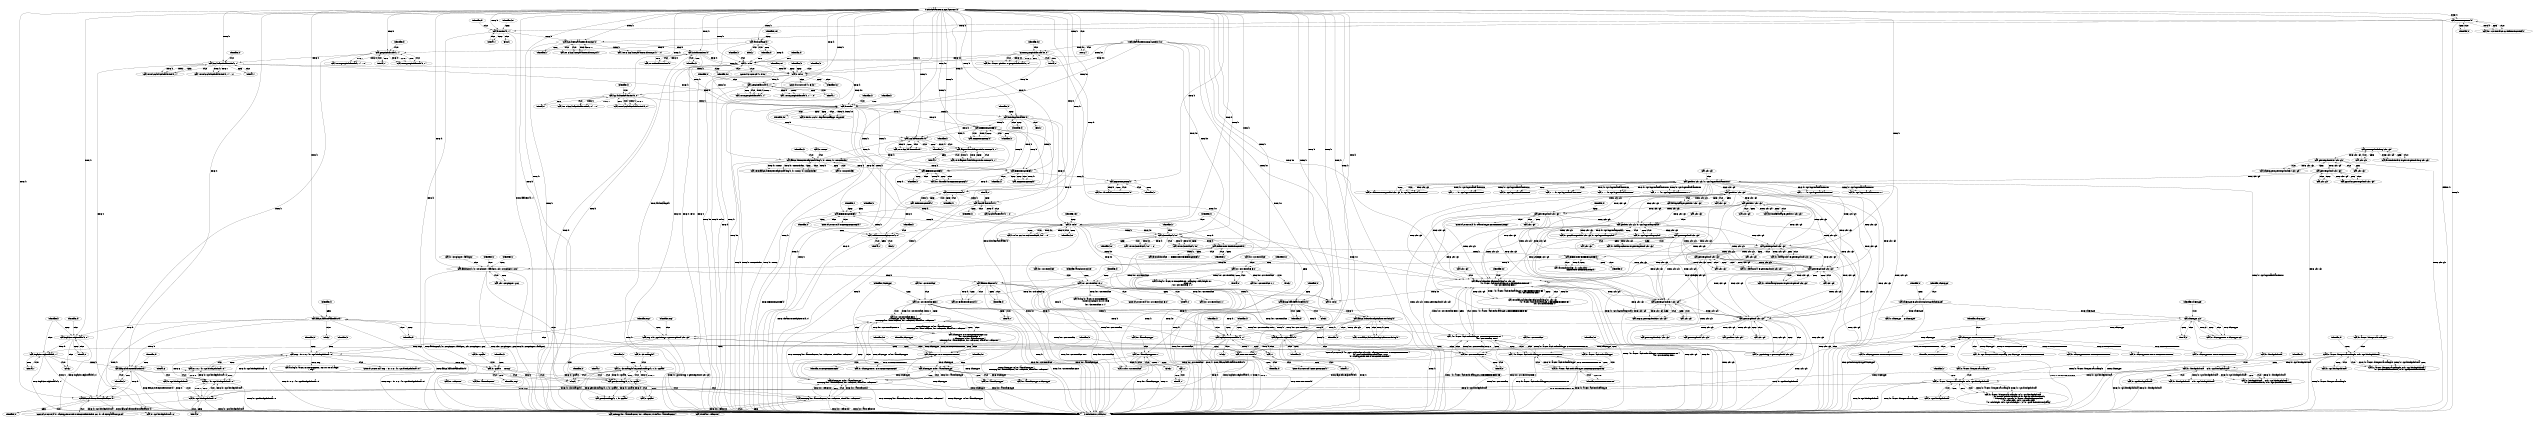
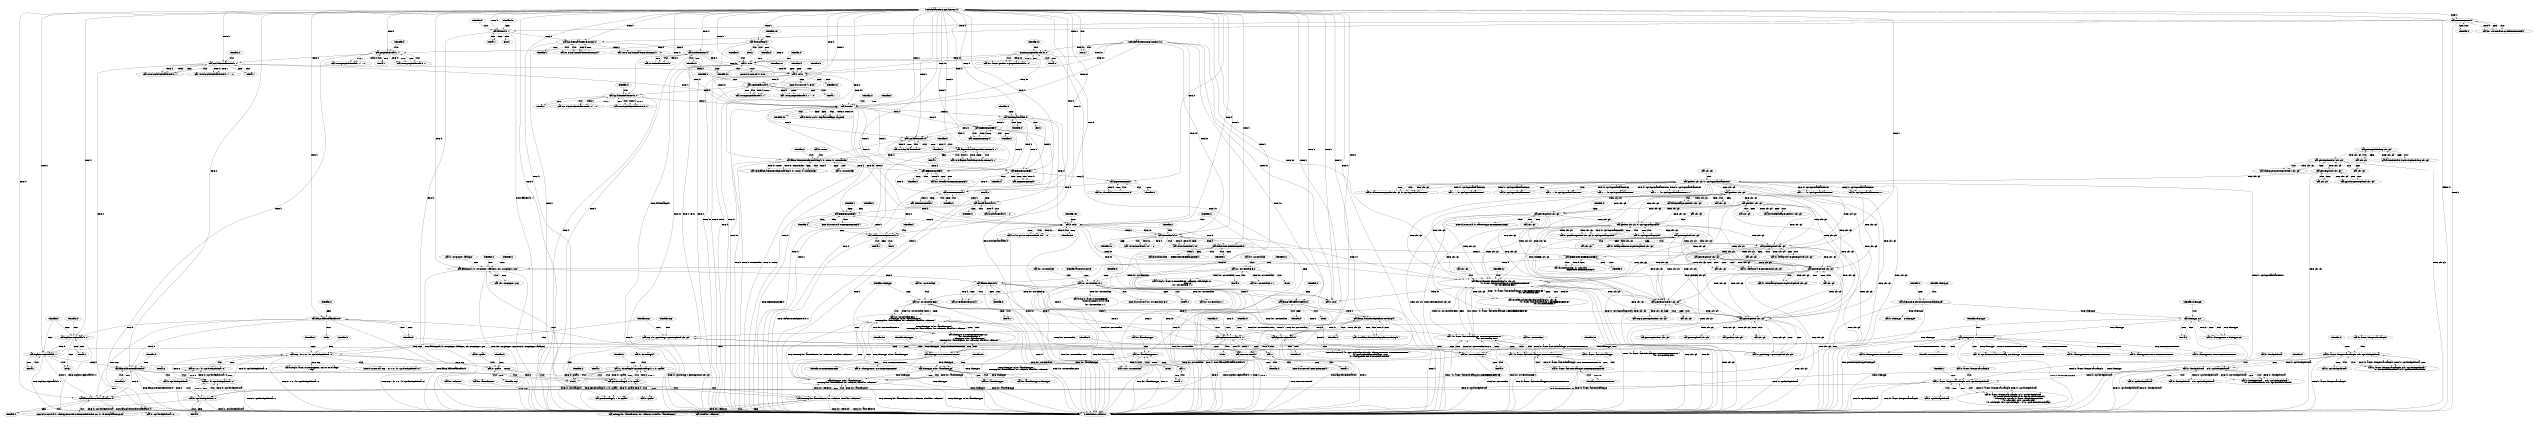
none -> (223, 13)
(502, 31) -> (502, 31)
(589, 47) -> (589, 47)
(1976, 338) -> (1976, 338)
none -> (1233, 347)
(881, 360) -> none
(114, 362) -> (114, 362)
